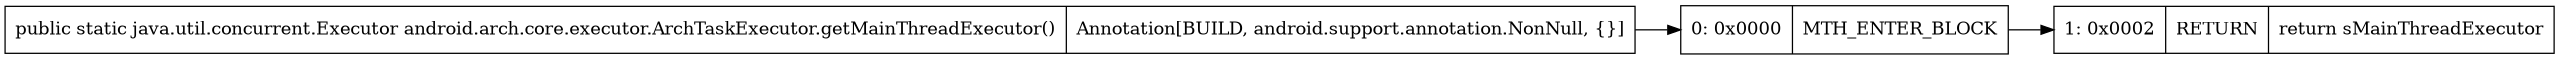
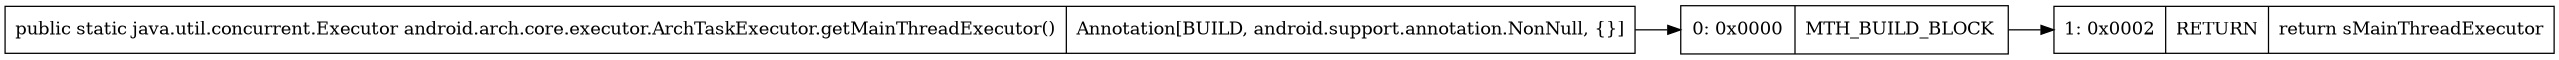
(1900, 29) -> (1900, 29)
